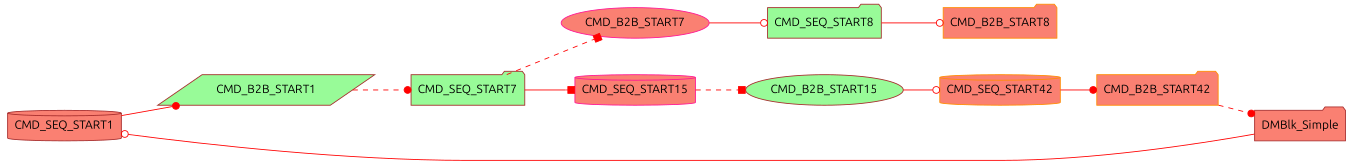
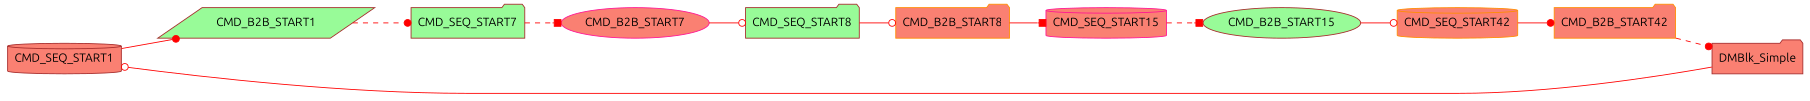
(545, 90) -> (1023, 23)
